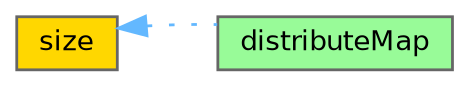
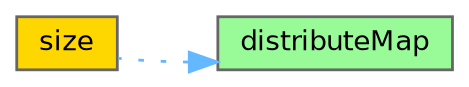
(182, 25) -> (153, 61)
